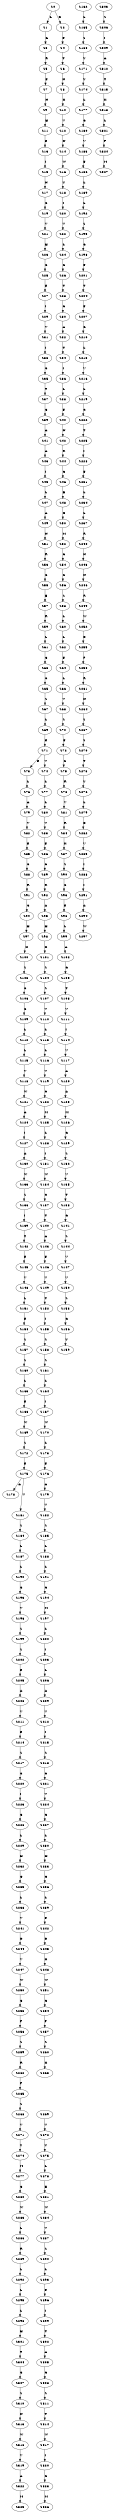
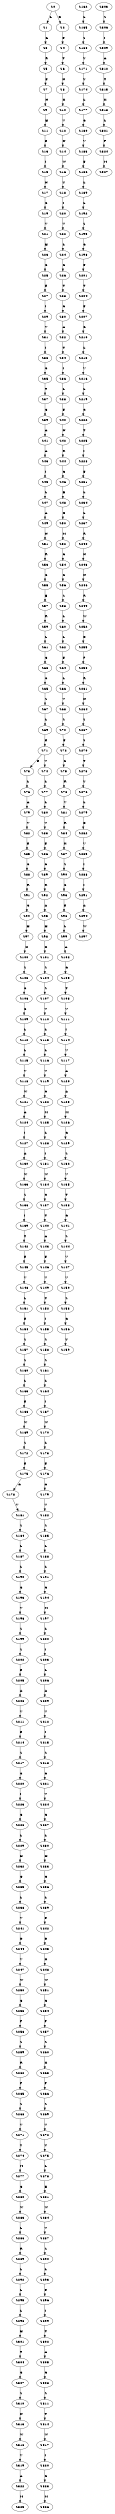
(22, 1493) -> (15, 1504)
none -> (45, 2094)
